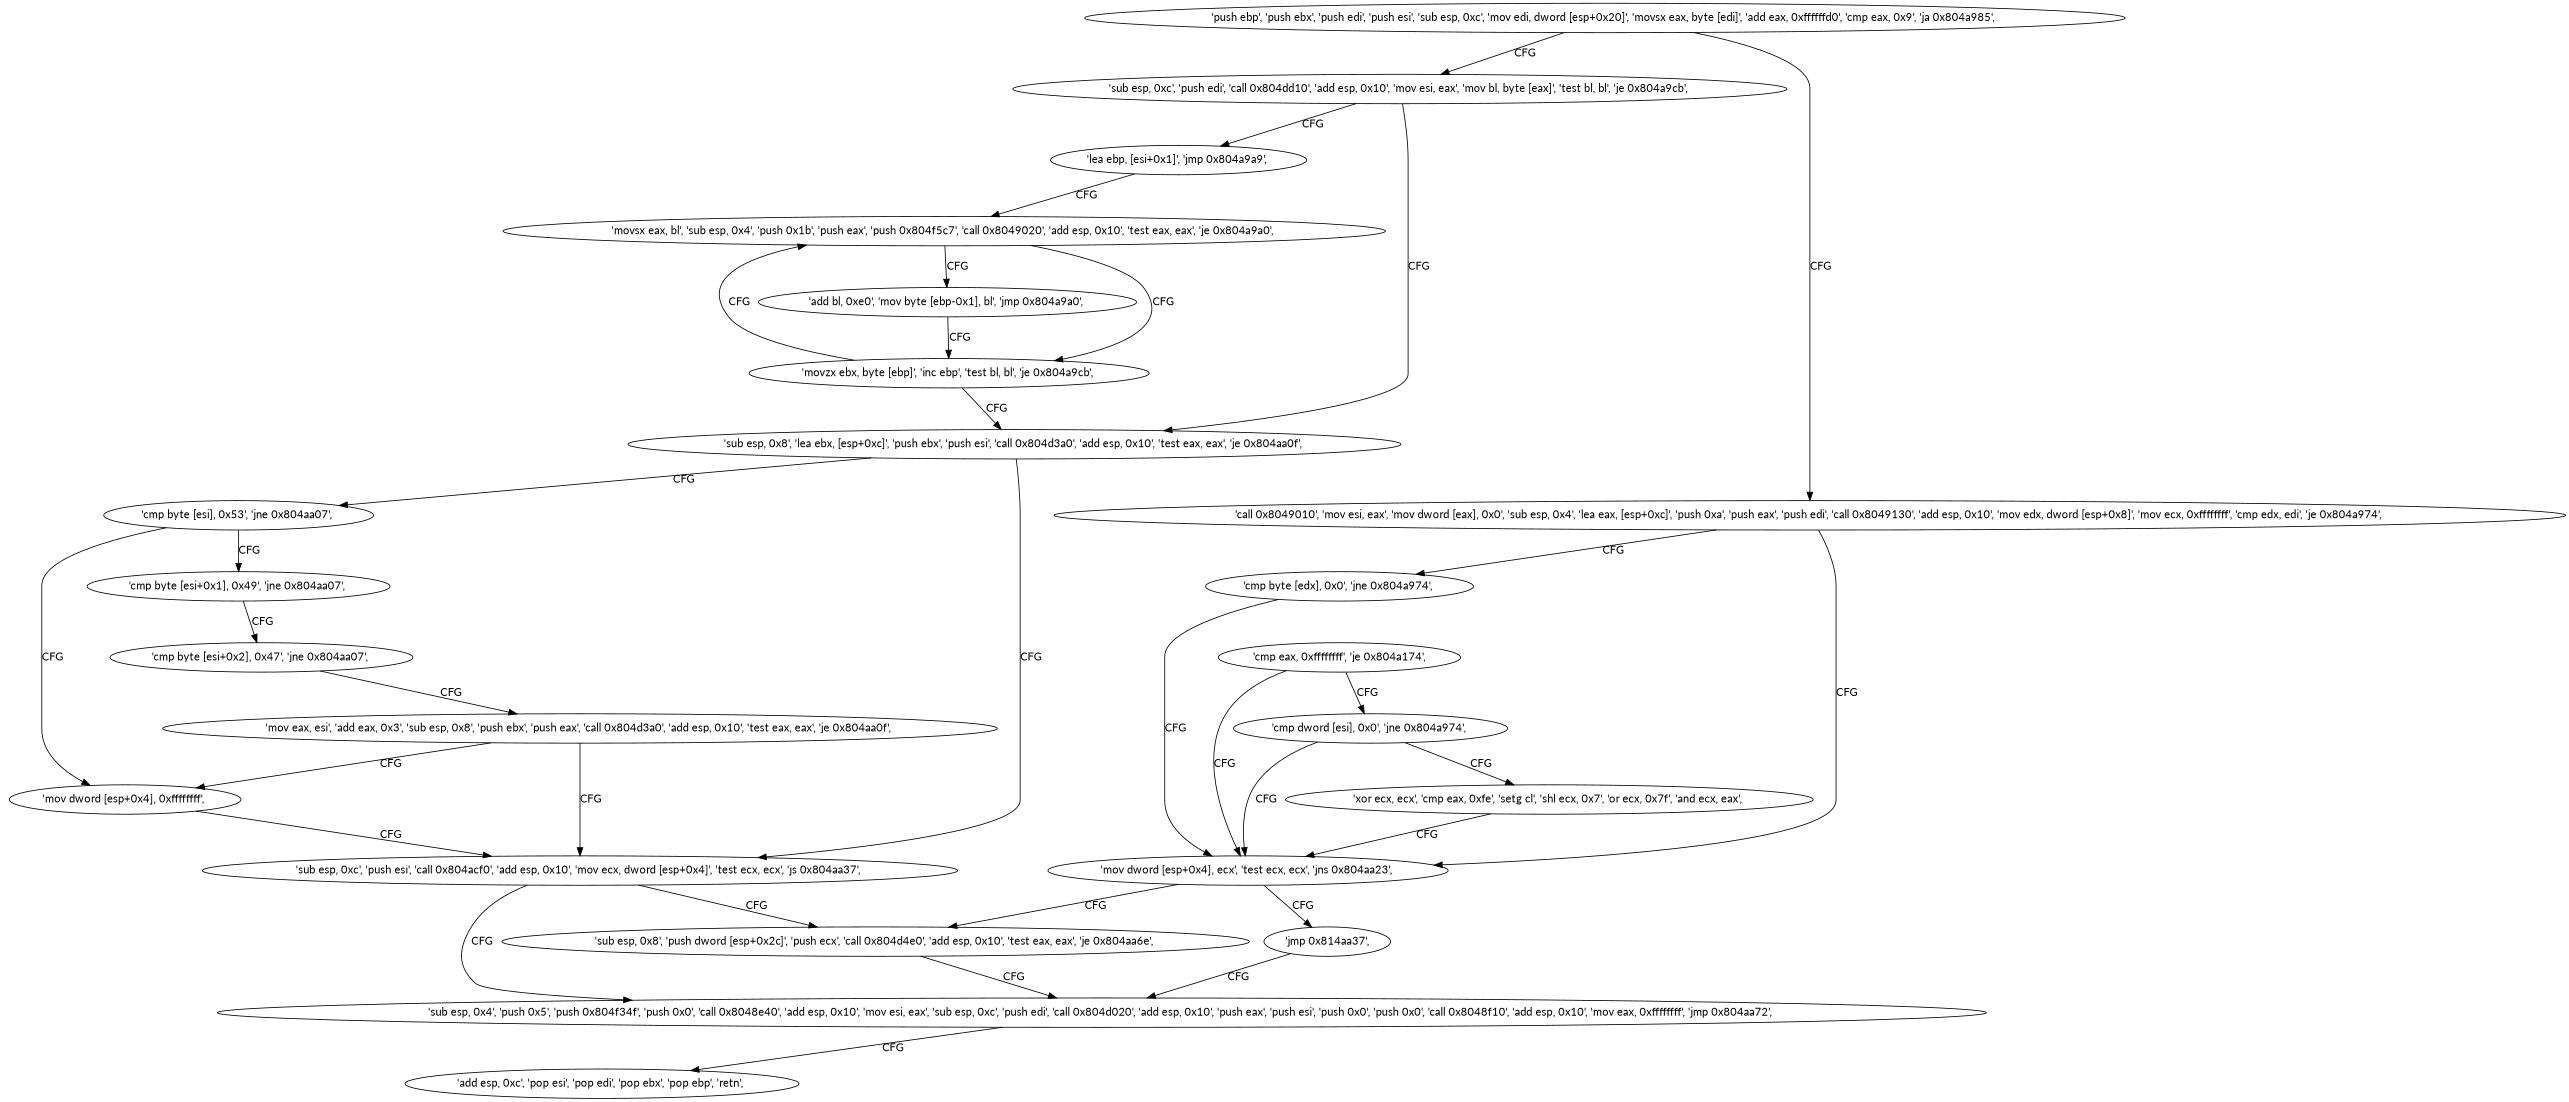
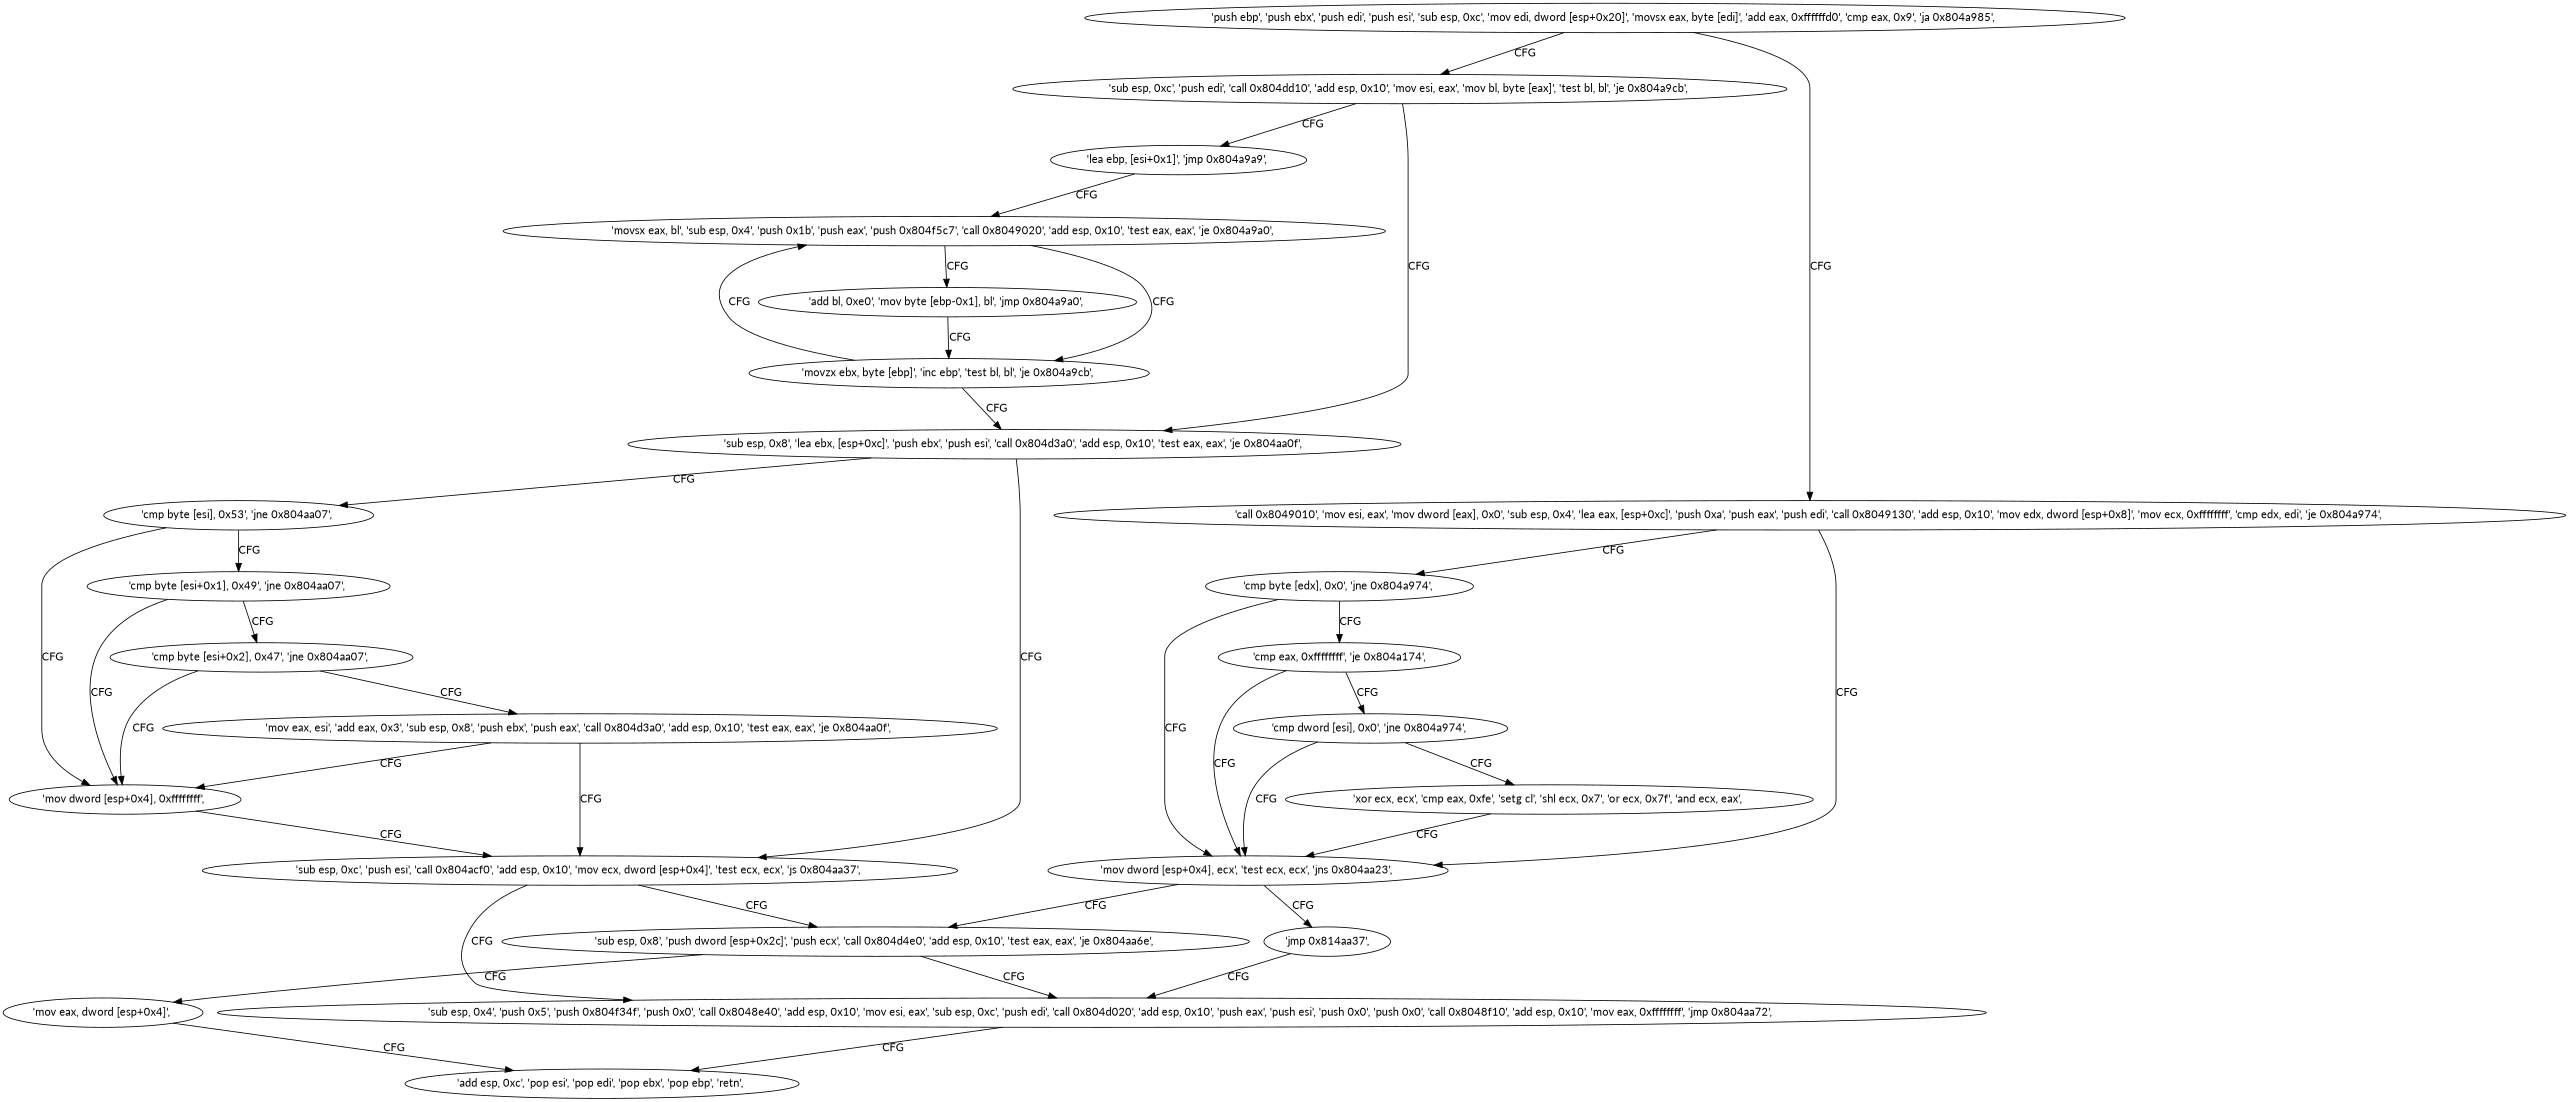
none -> (1339, 618)
none -> (92, 671)
none -> (137, 708)
none -> (103, 1013)
